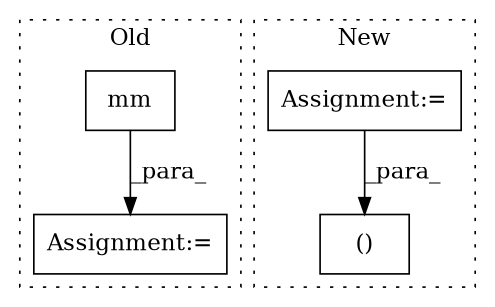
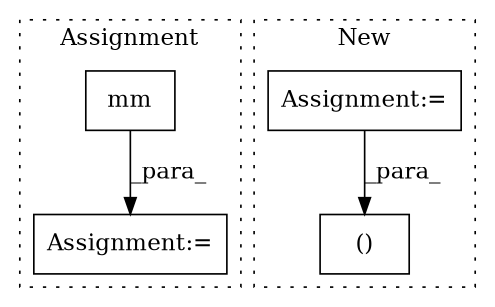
(130, 39) -> (130, 39)
